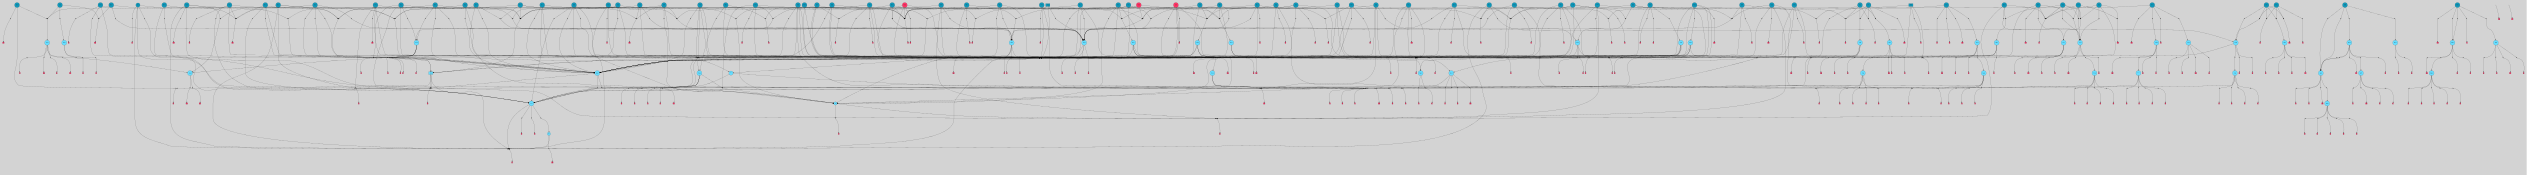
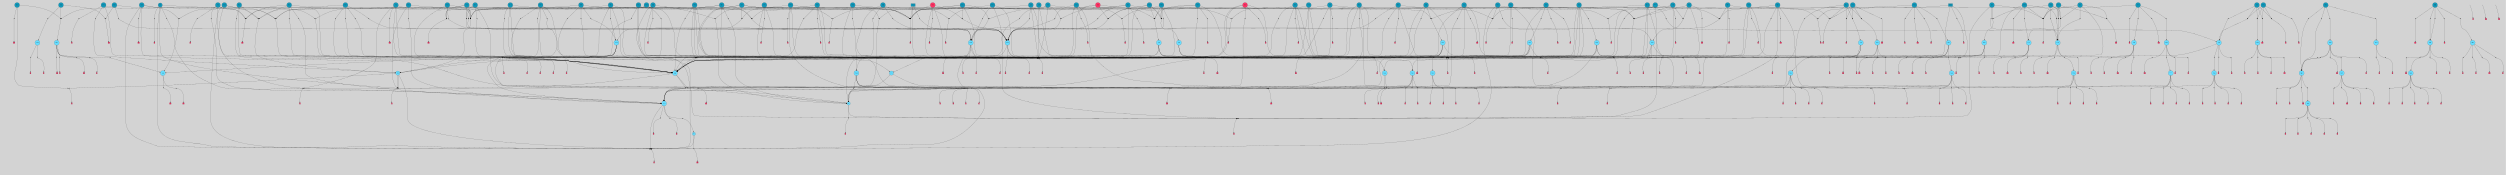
(967, 5) -> none
(431, 73) -> (398, 73)
